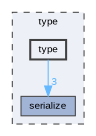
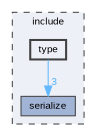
(48, 22) -> (48, 22)
